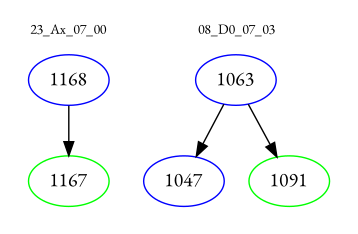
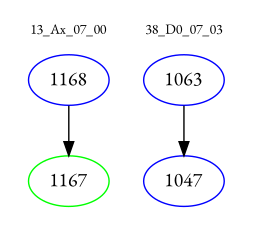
(69, 30) -> (69, 30)
(237, 30) -> (184, 30)
(289, 181) -> none
